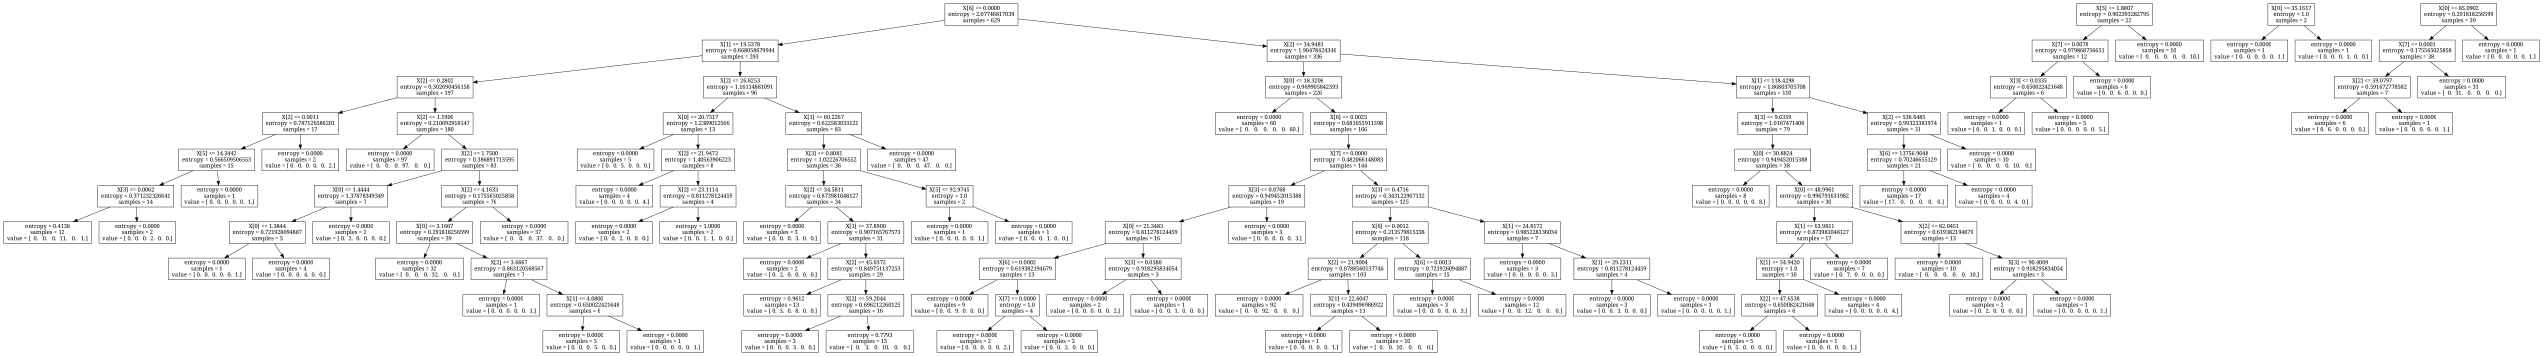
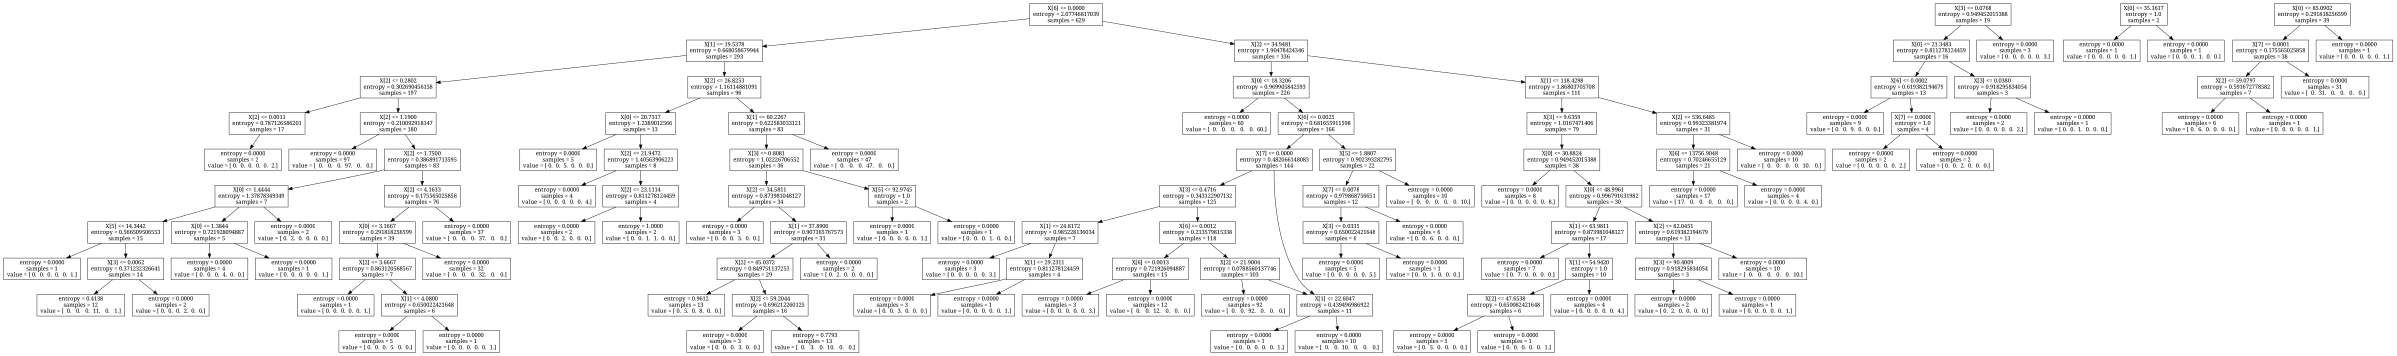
none -> (1335, 140)
(260, 141) -> (191, 214)
(1310, 177) -> (1281, 235)
